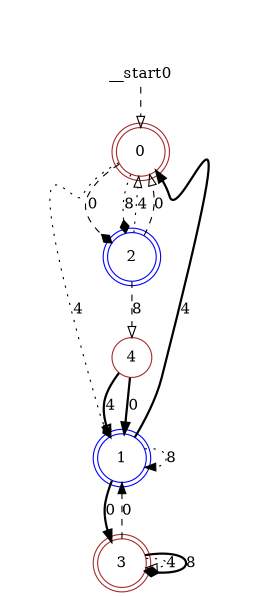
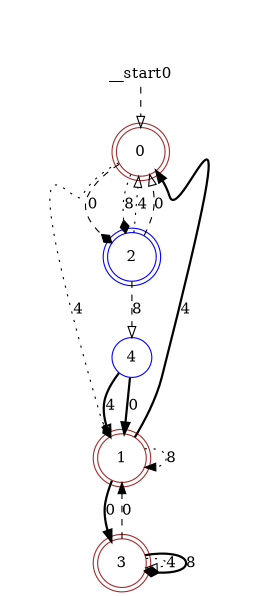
(132, 358) -> (132, 358)
(122, 458) -> (122, 458)
